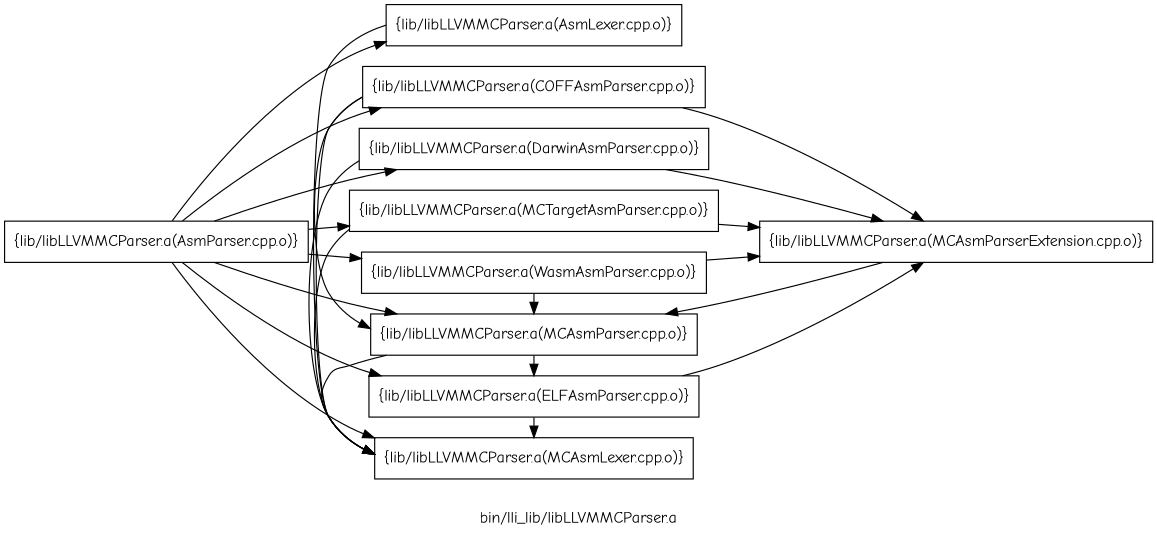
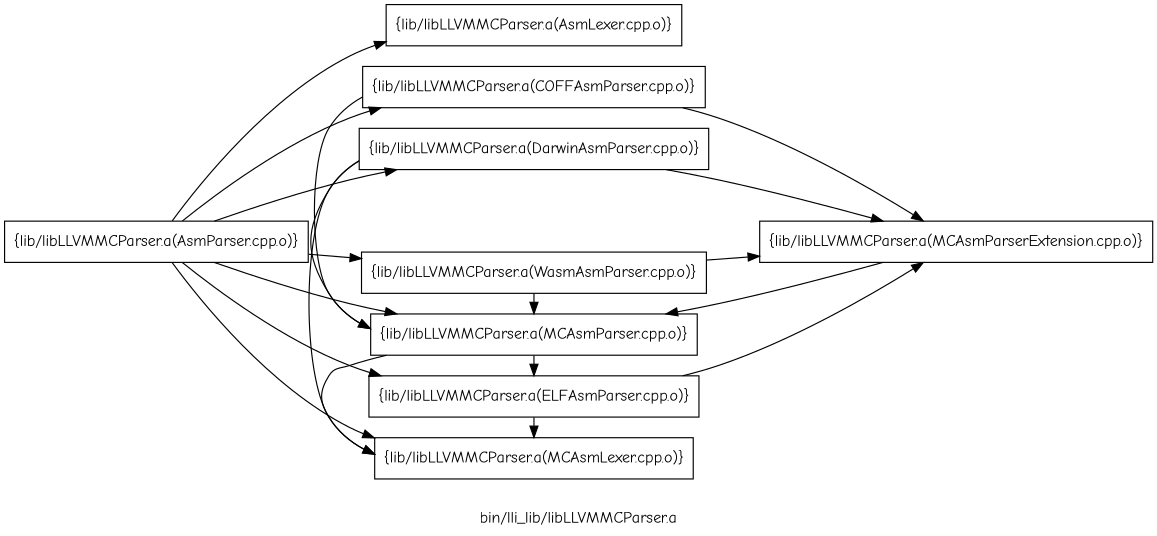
(318, 123) -> none
(534, 211) -> none
none -> (311, 242)
(316, 274) -> none
